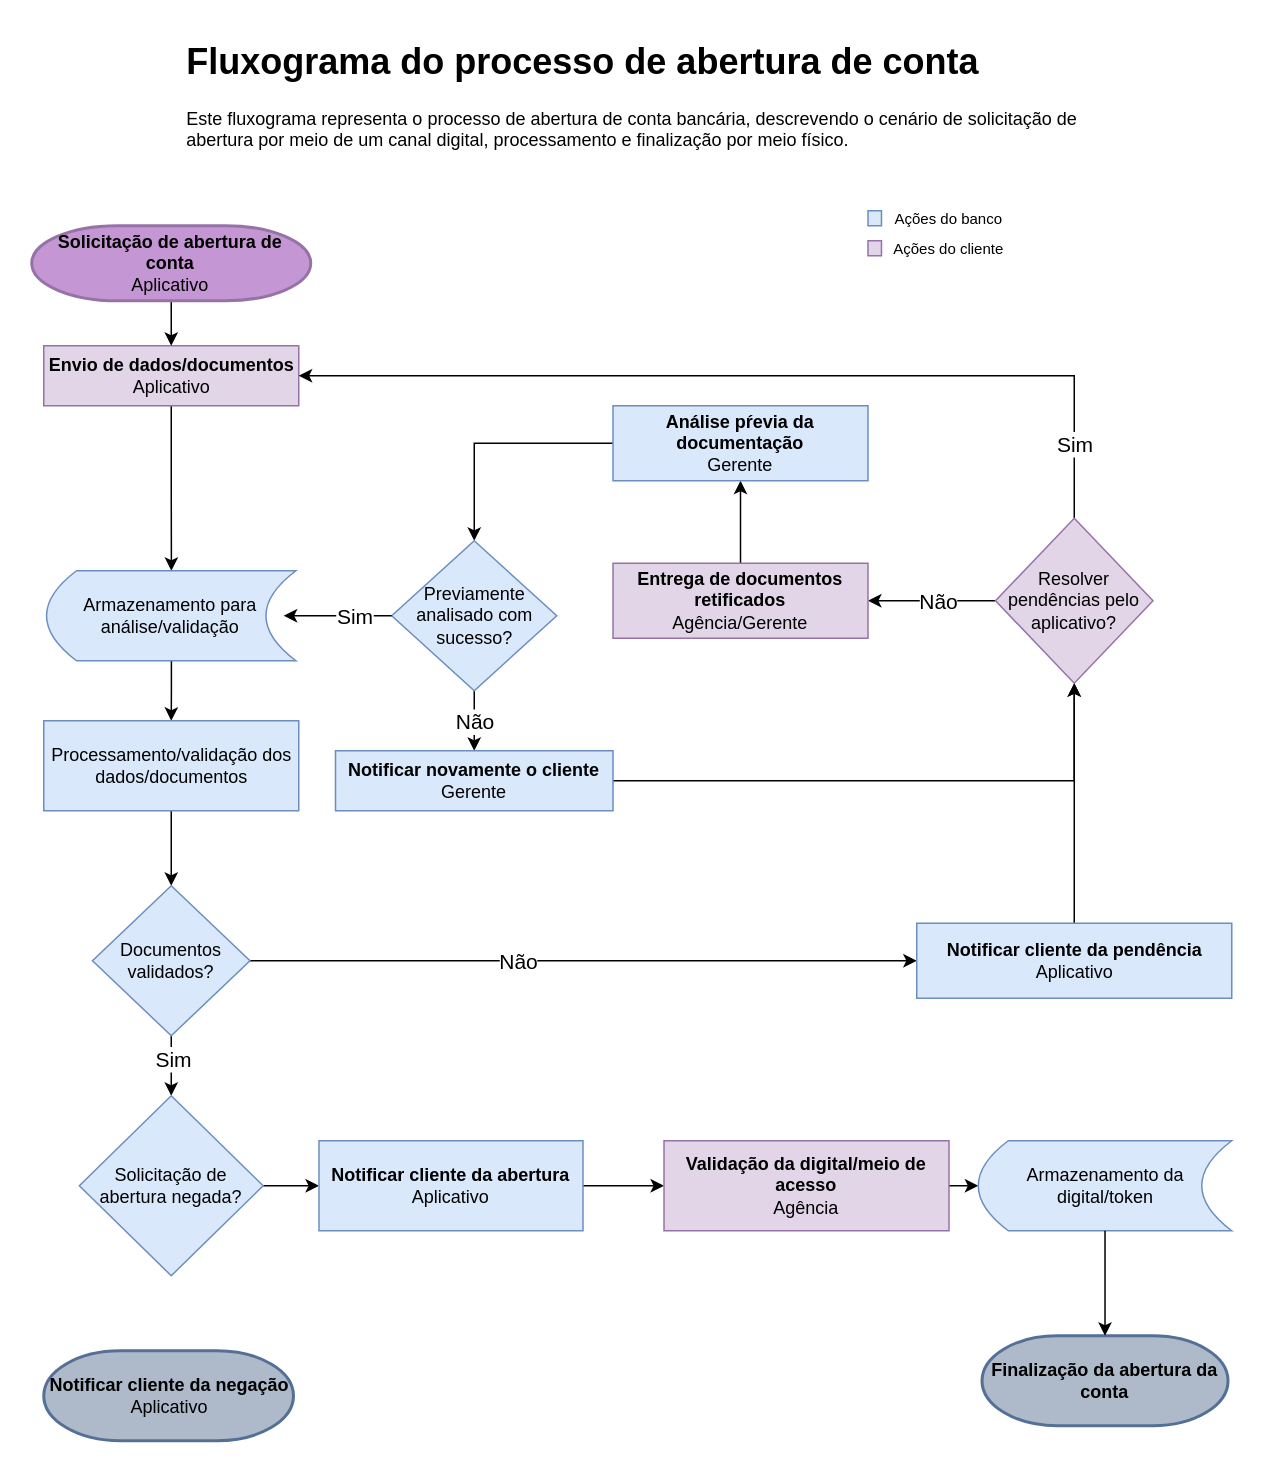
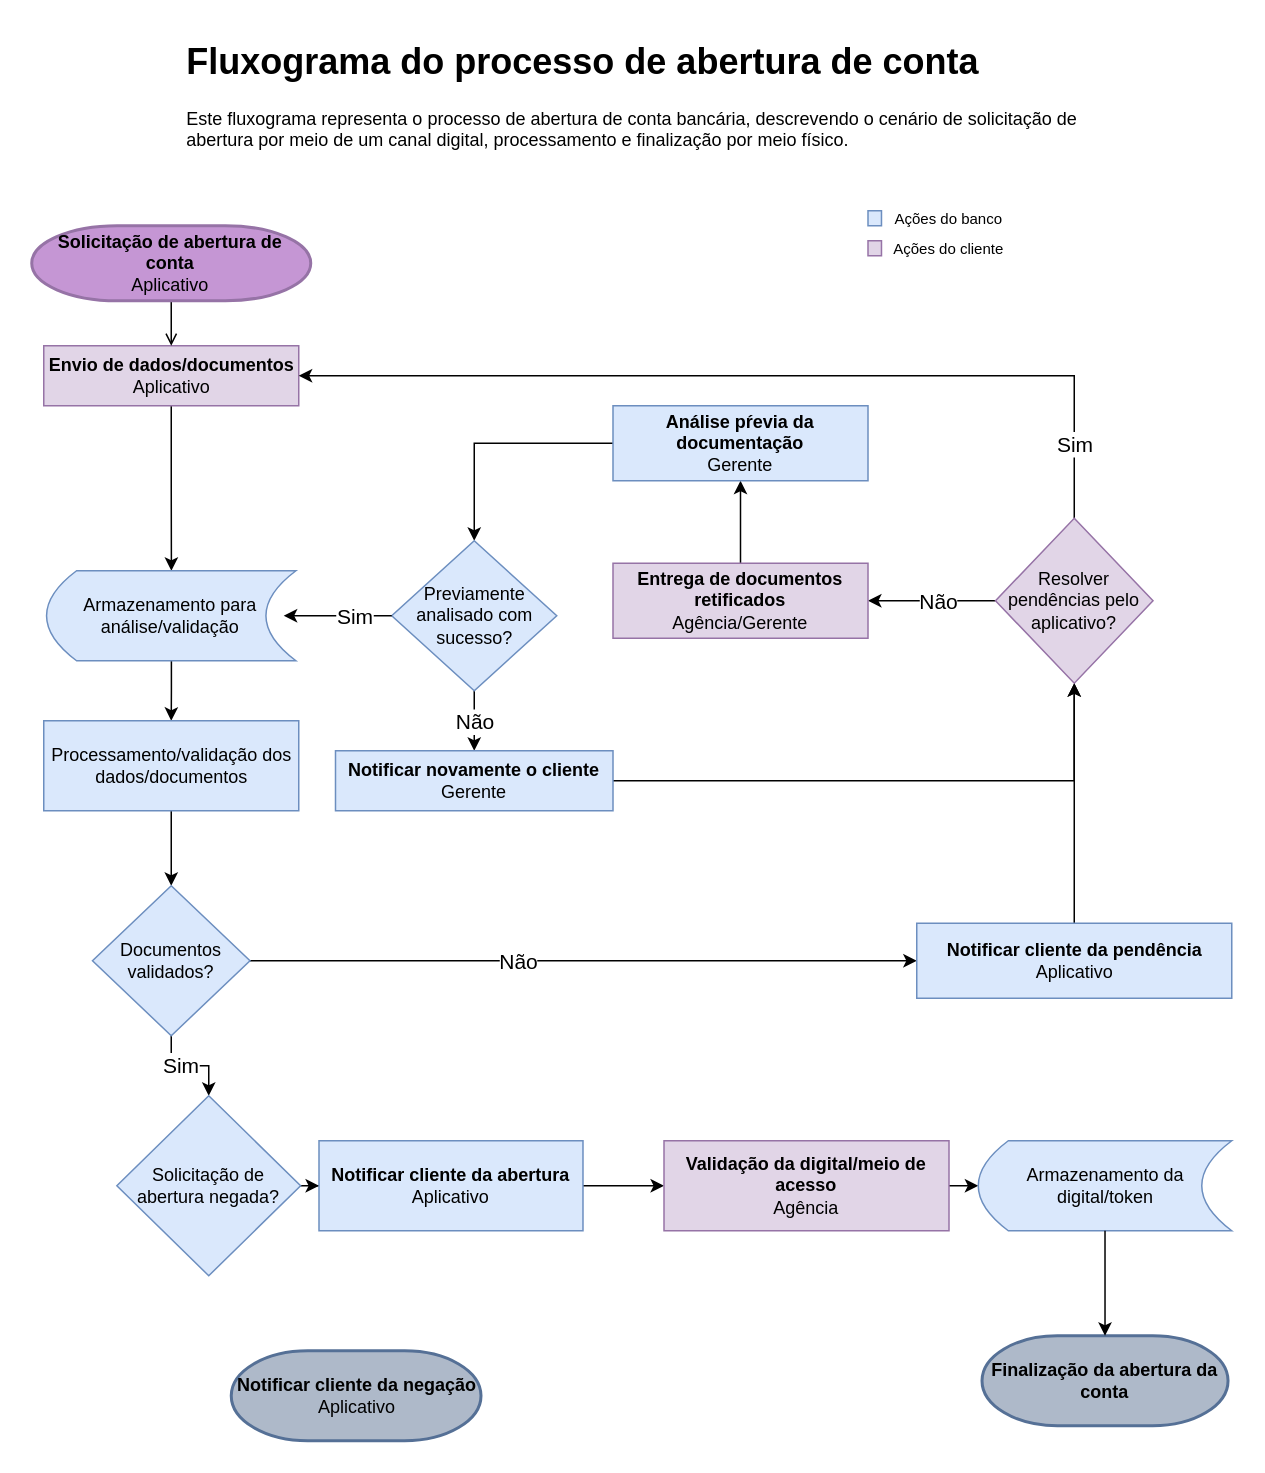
(171, 334) -> (171, 336)
(171, 1186) -> (208, 1186)
(168, 1396) -> (356, 1396)
